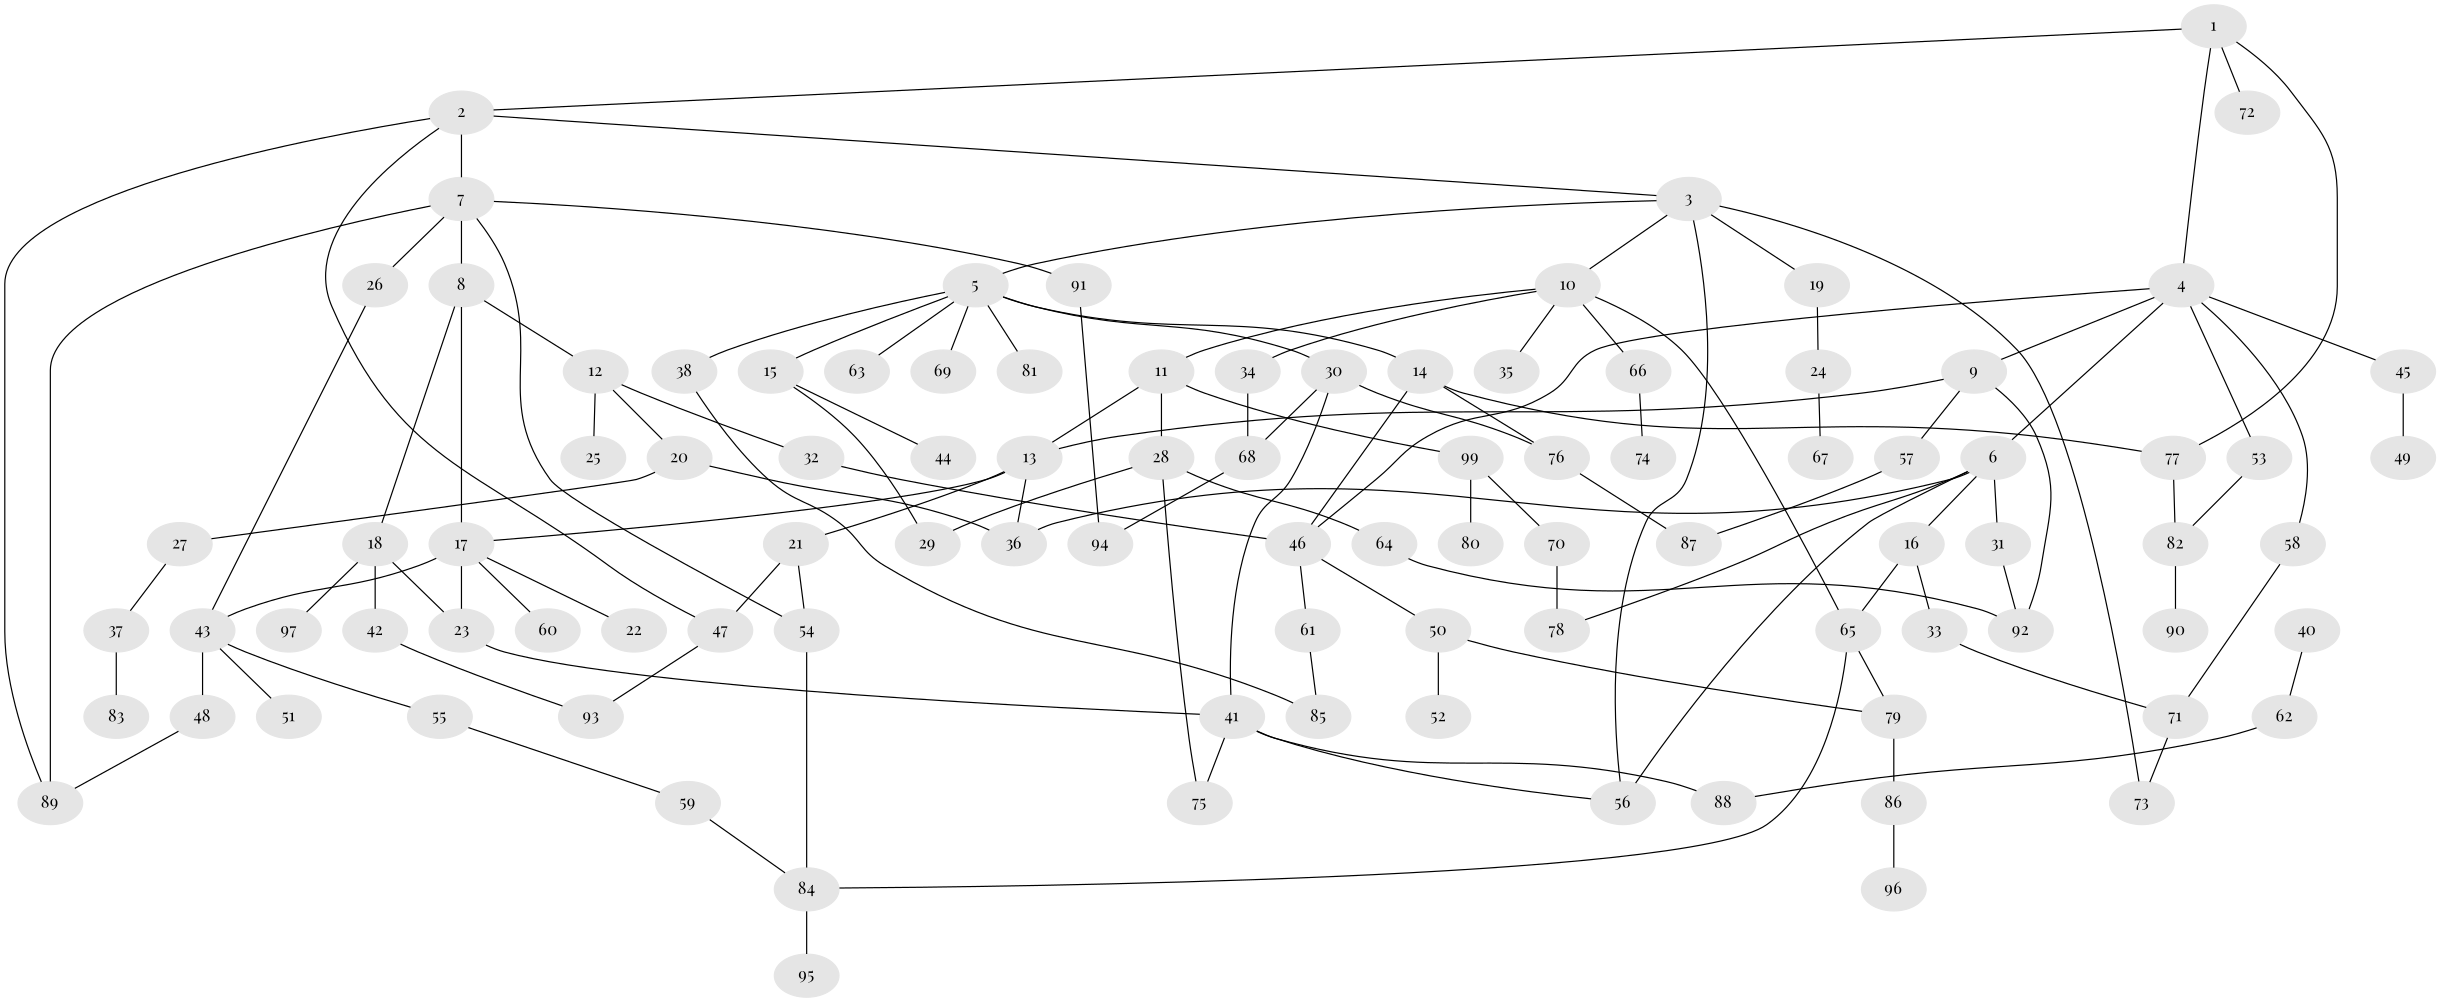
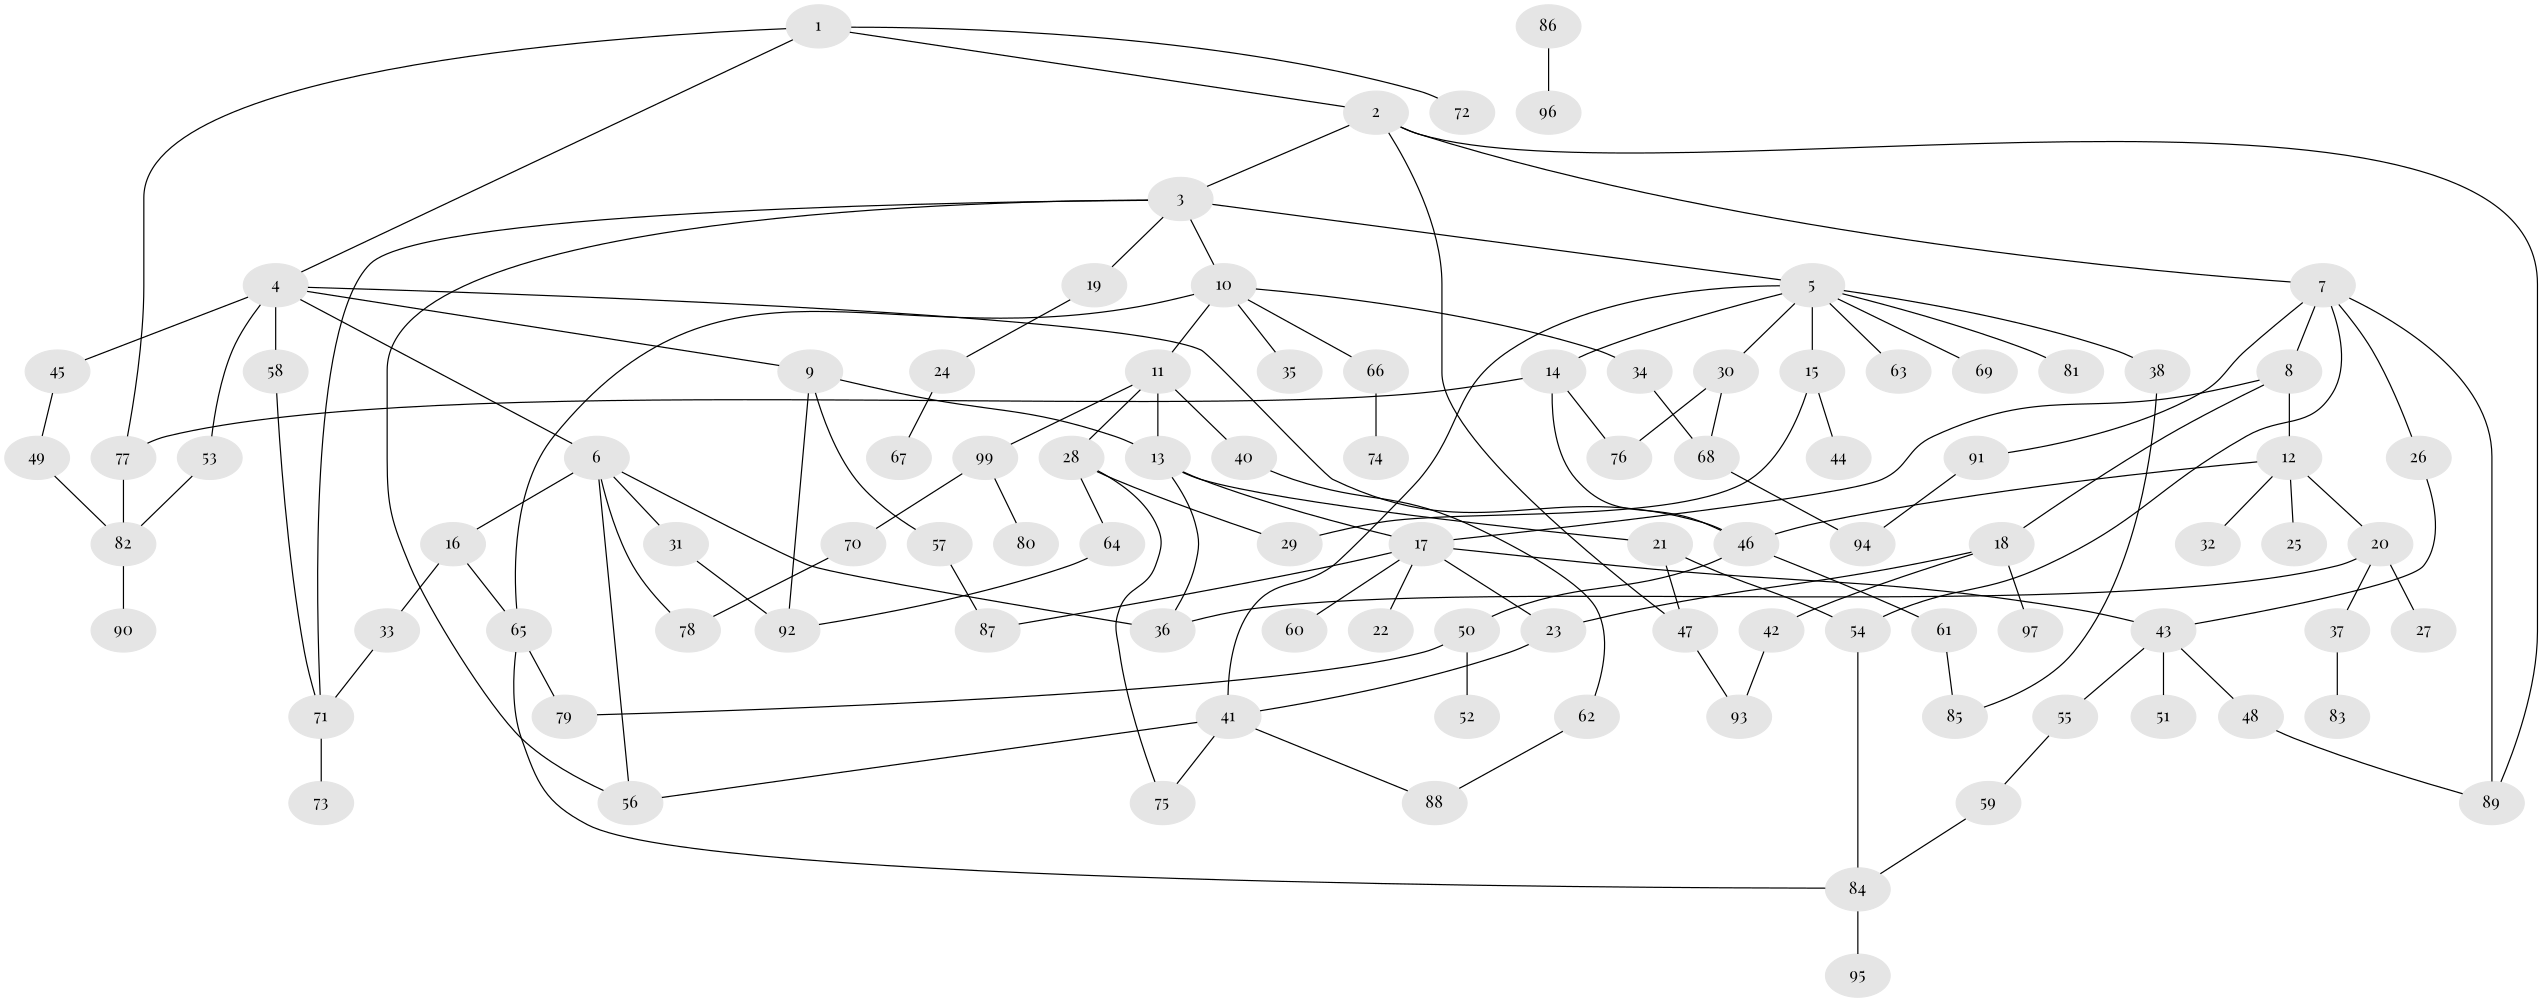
(2039, 382) -> (537, 227)
none -> (1201, 415)
none -> (80, 501)
(1623, 501) -> (1206, 591)
(1053, 507) -> (2015, 490)
(1254, 526) -> (1454, 422)
(148, 587) -> (2362, 581)
(1894, 760) -> none
